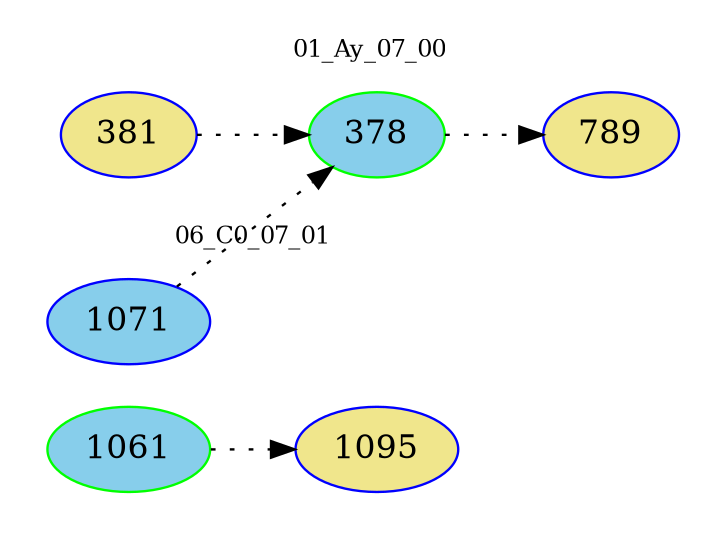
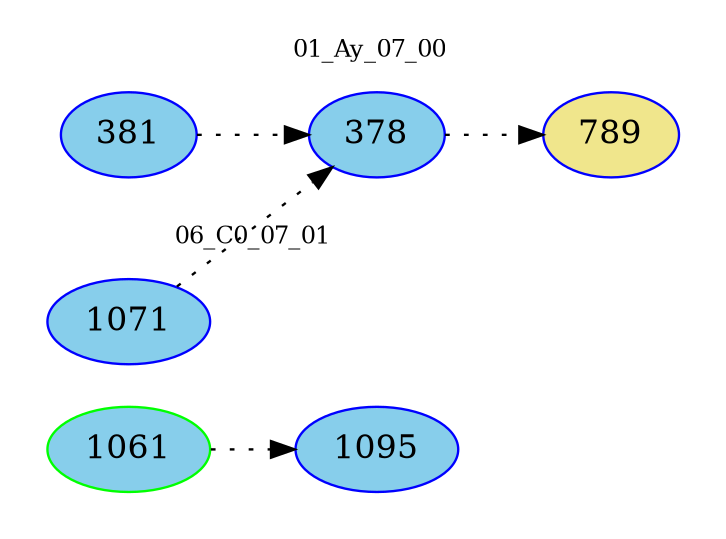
(129, 135) -> (129, 135)
(377, 135) -> (377, 135)
(377, 449) -> (377, 449)
